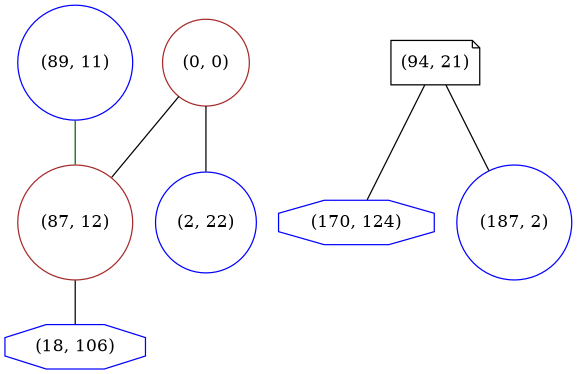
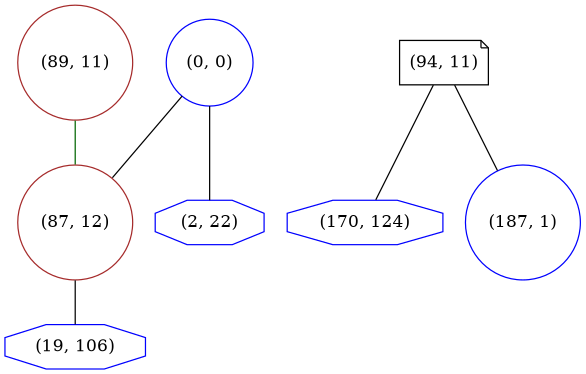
(75, 63) -> (75, 63)
(206, 63) -> (210, 63)
(435, 63) -> (444, 63)
(206, 222) -> (210, 222)
(514, 222) -> (523, 222)
(75, 347) -> (75, 347)
